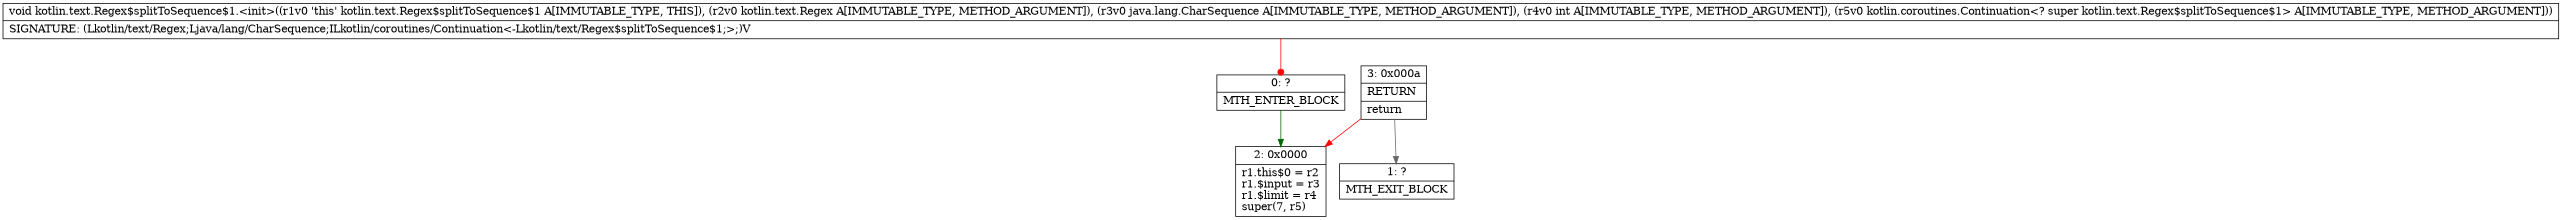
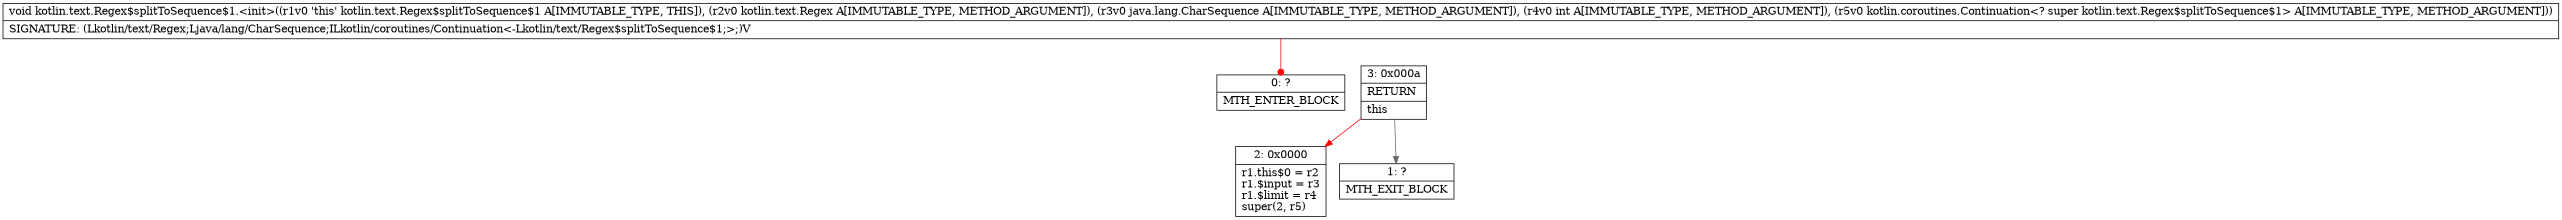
(1384, 110) -> (1378, 110)
(1281, 124) -> none
(1274, 207) -> (1274, 207)
